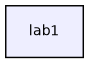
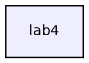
(45, 32) -> (45, 32)
